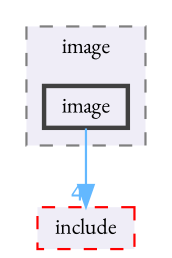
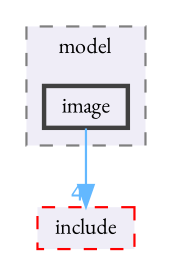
(86, 47) -> (86, 47)
